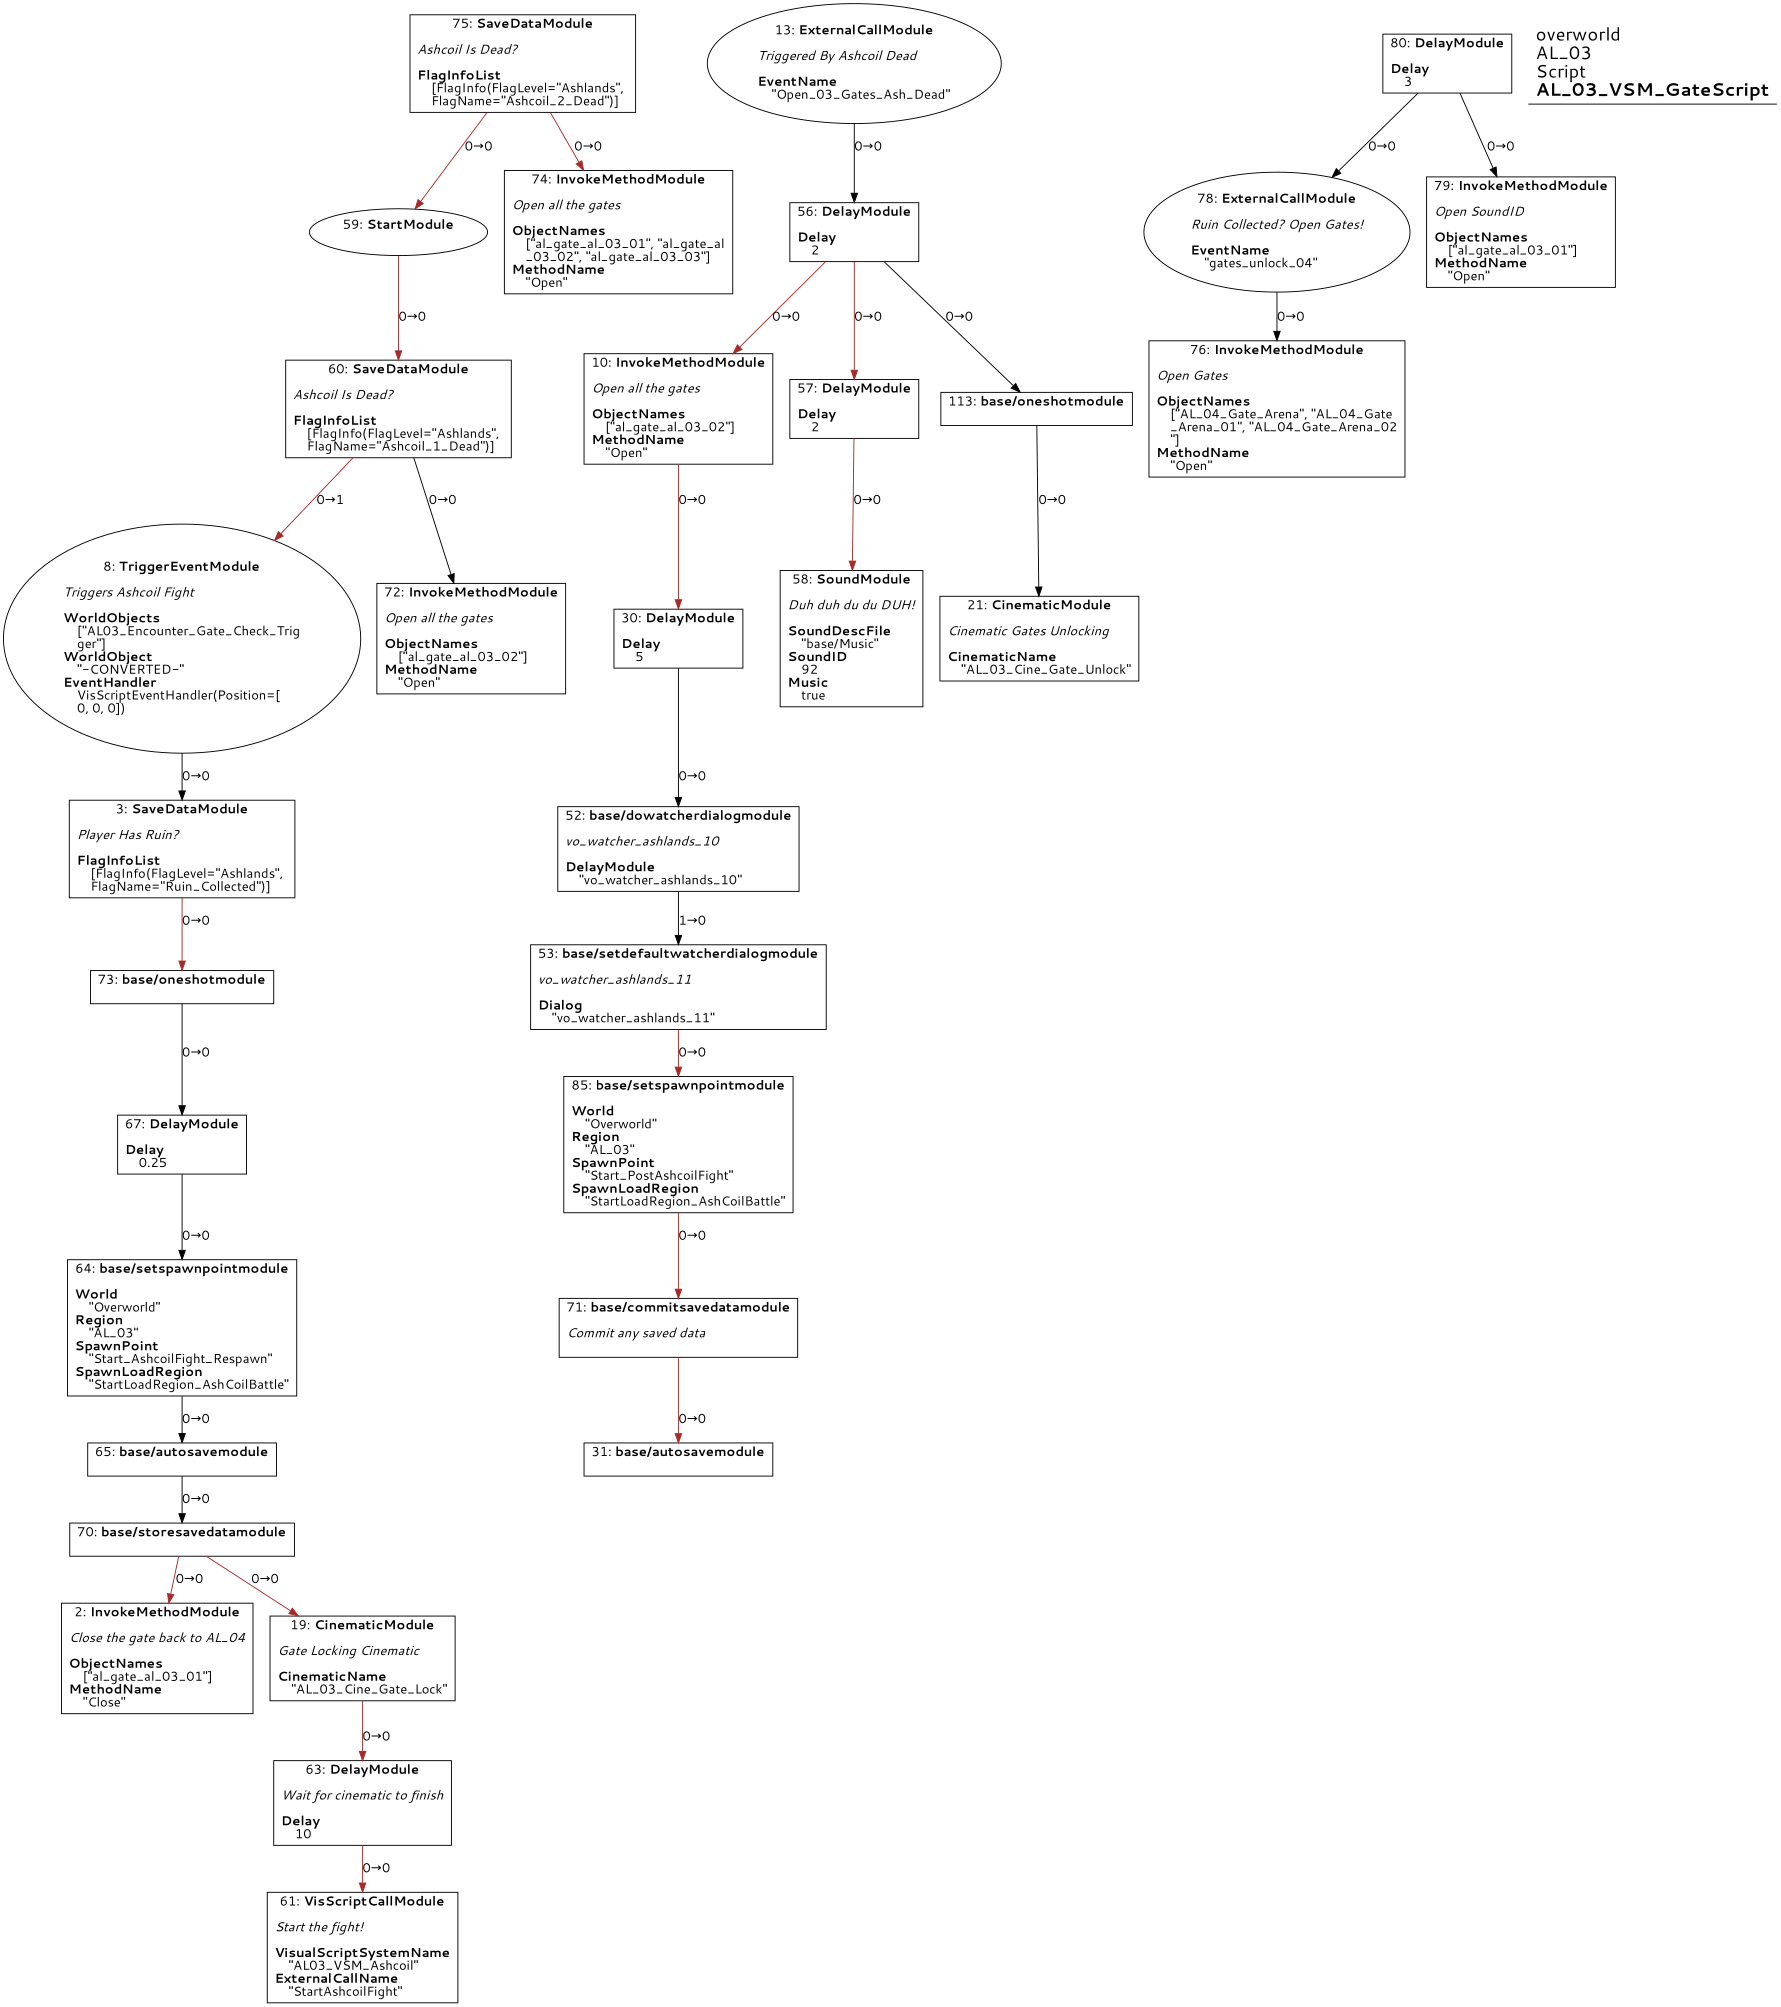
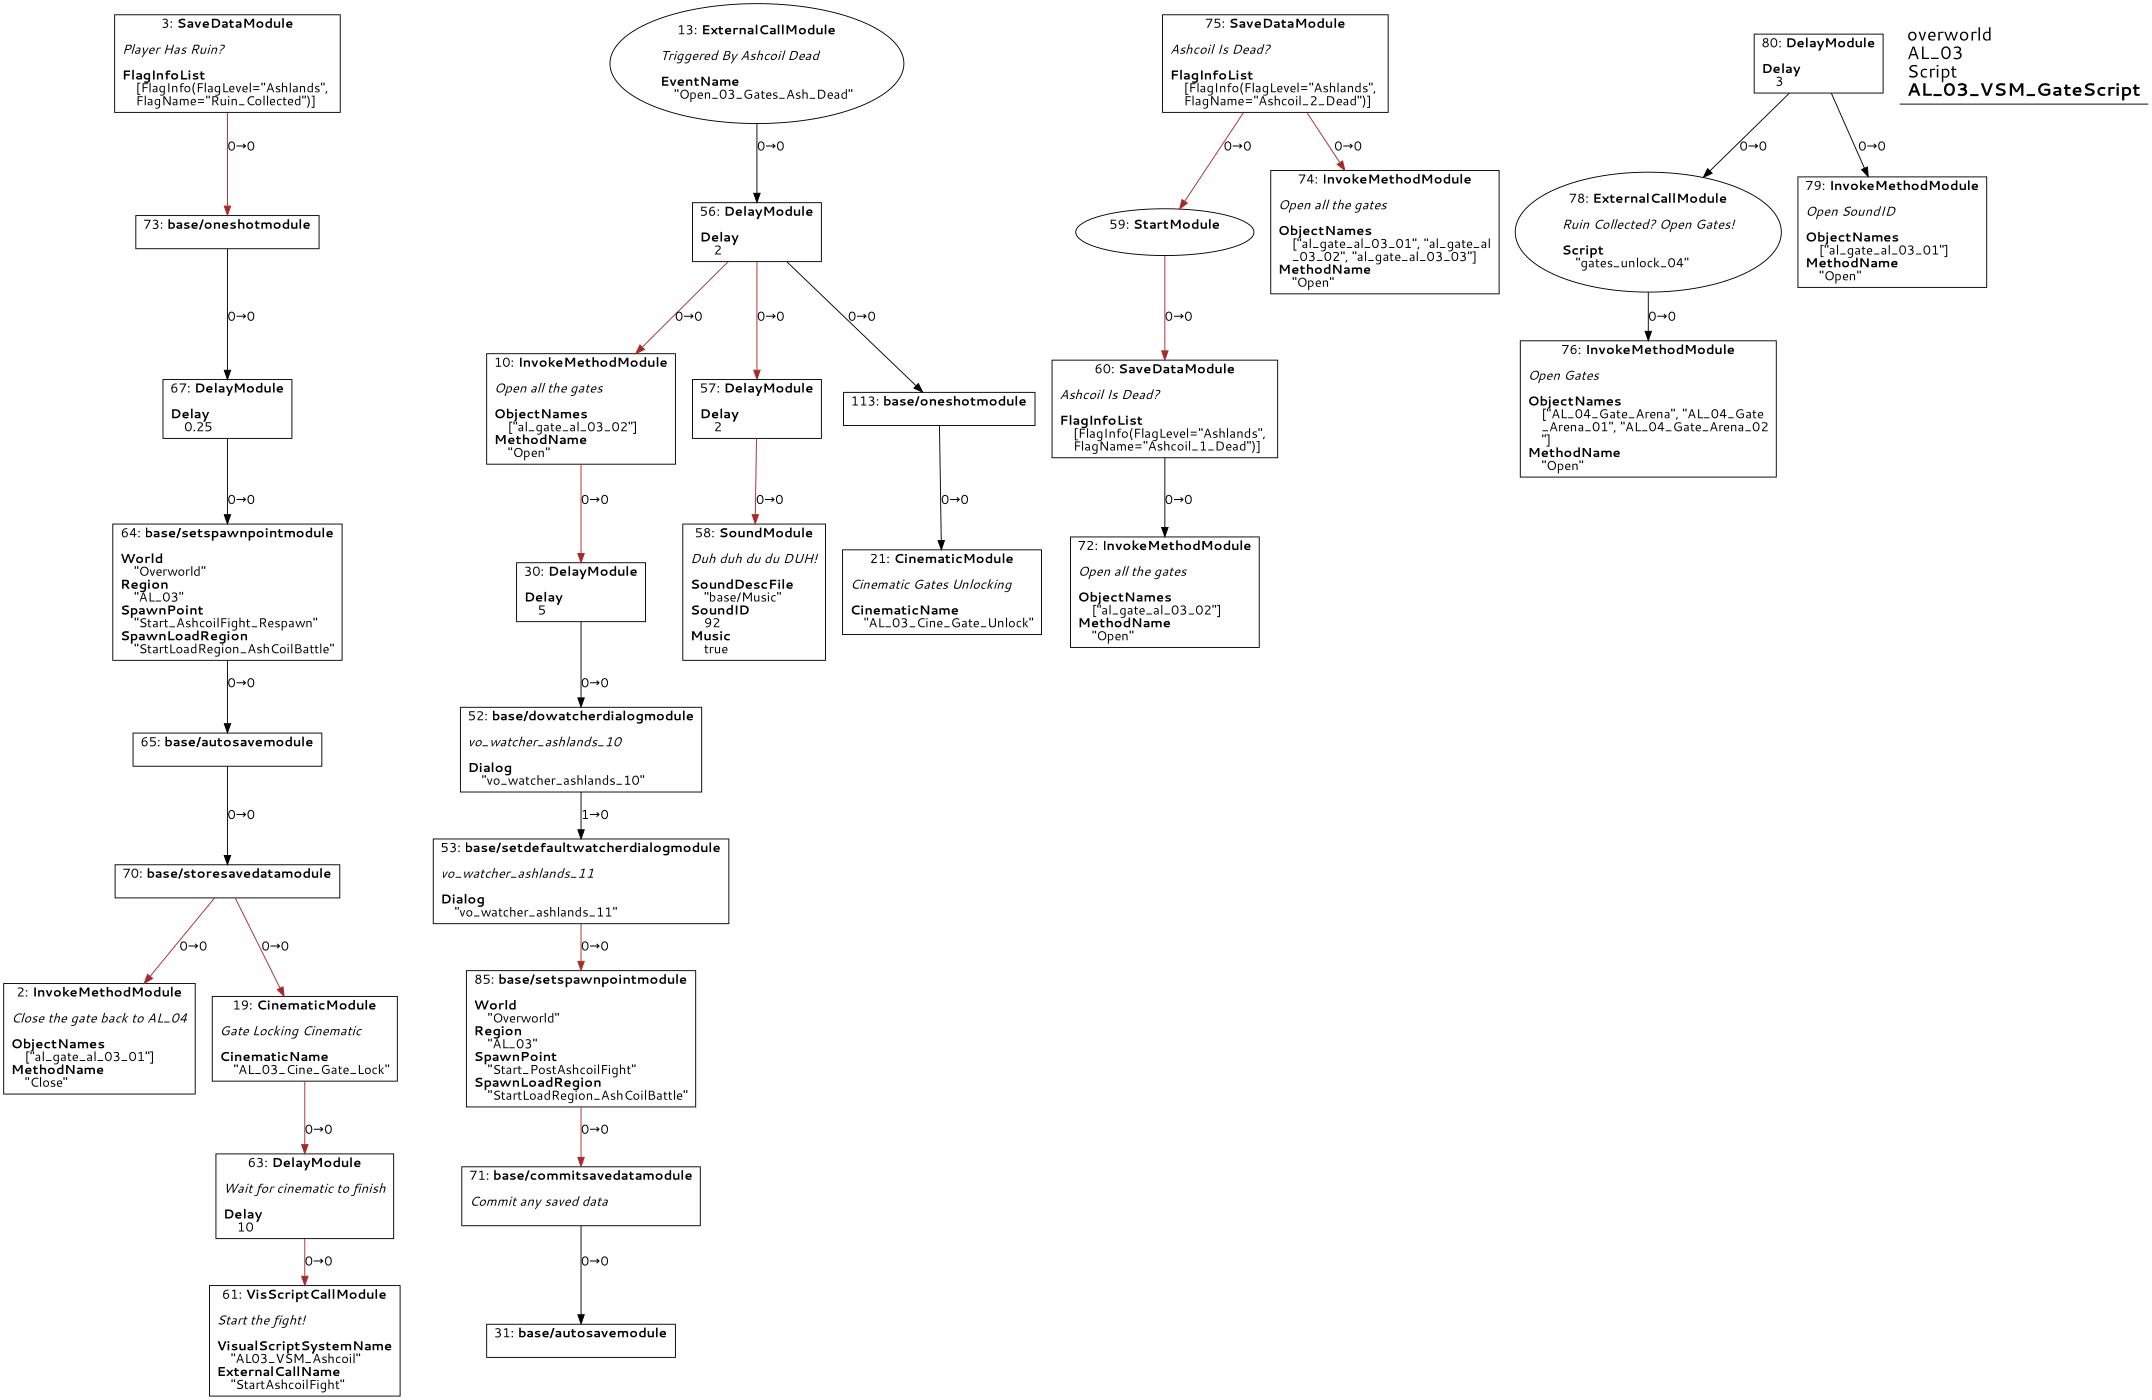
(1230, 251) -> (1583, 251)
(182, 639) -> none
(610, 867) -> (490, 768)
(678, 1396) -> (581, 1270)
